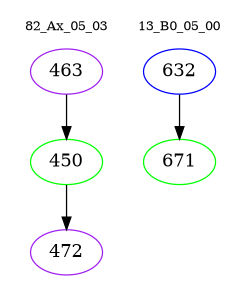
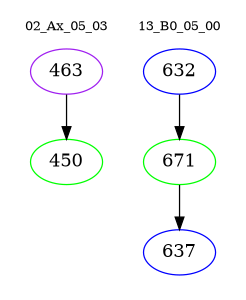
(67, 27) -> (67, 27)
(67, 252) -> none
none -> (180, 252)
